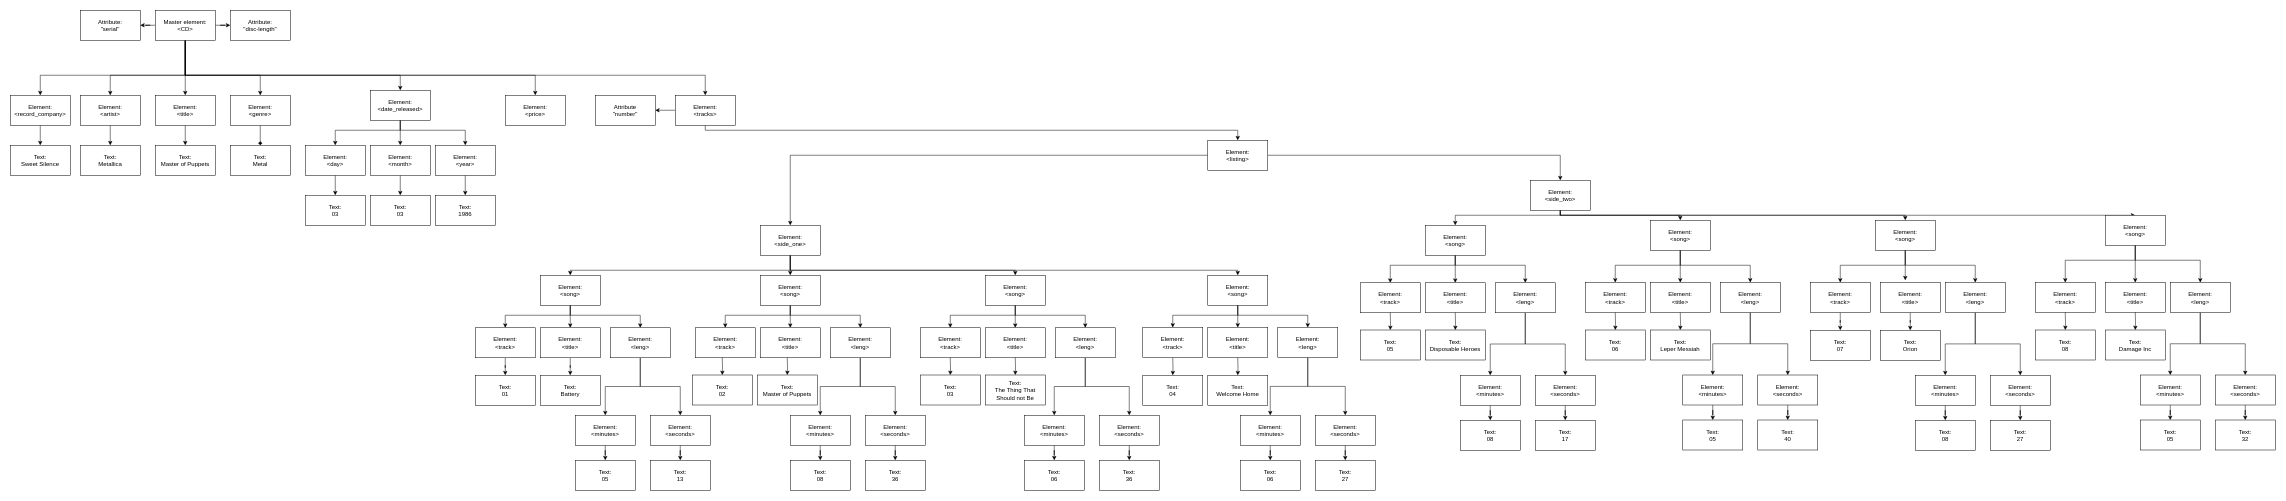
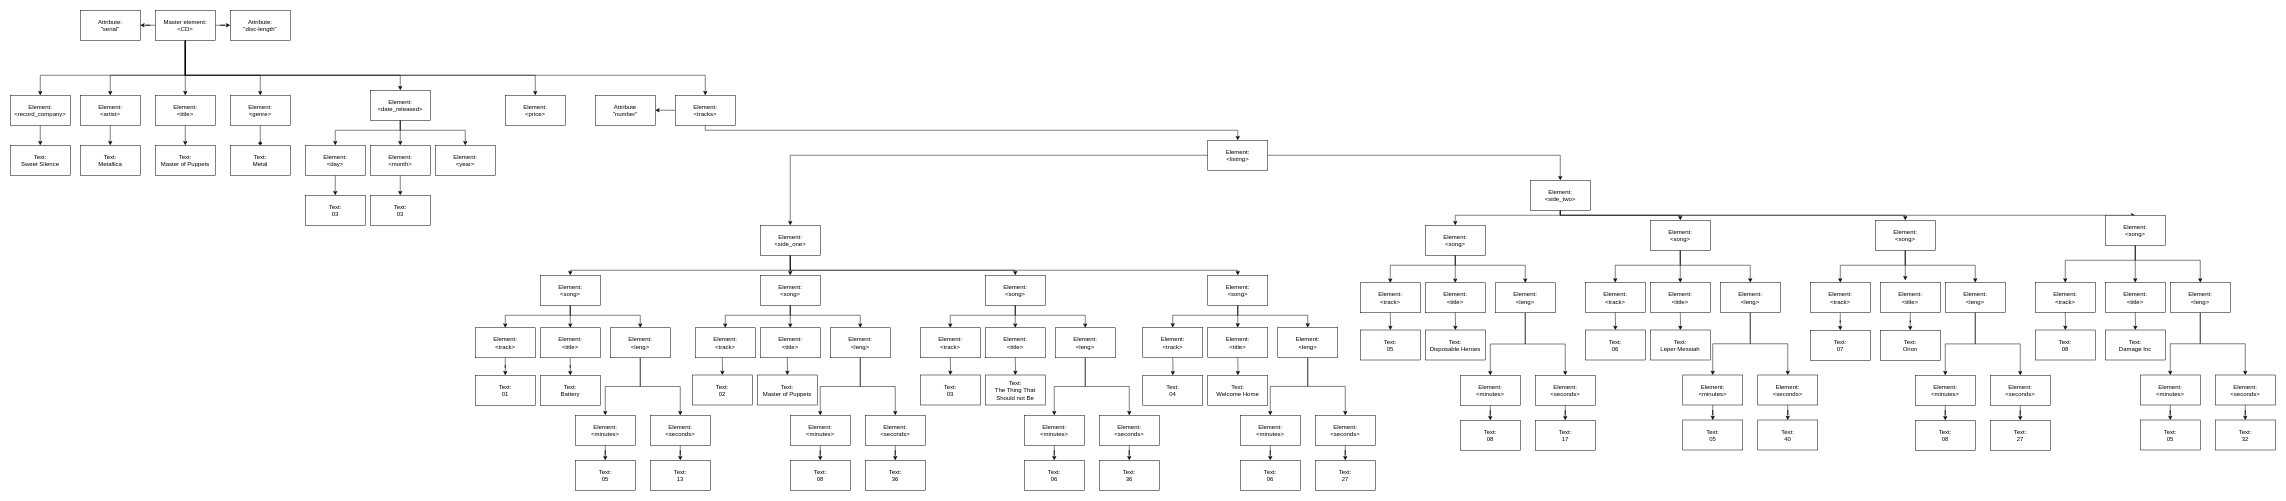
(465, 190) -> none
(465, 210) -> none
